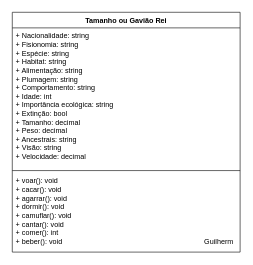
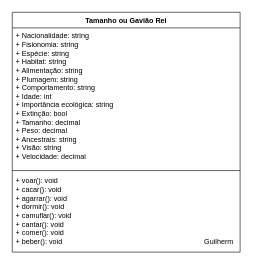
(127, 216) -> (127, 216)
